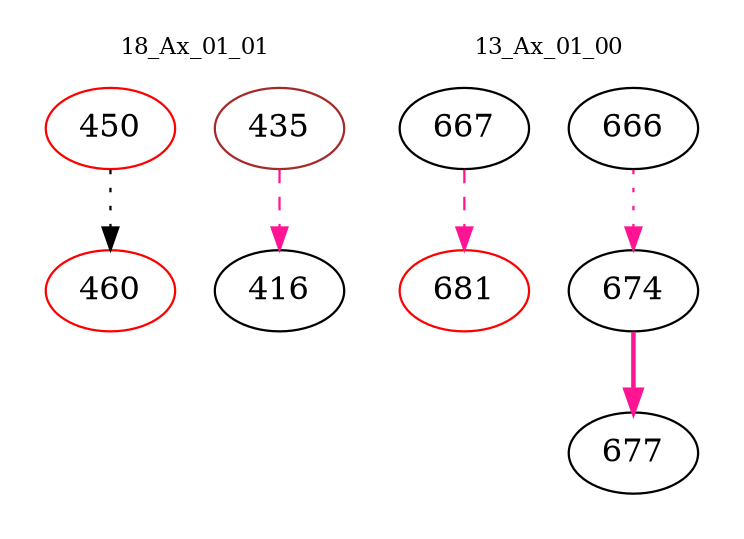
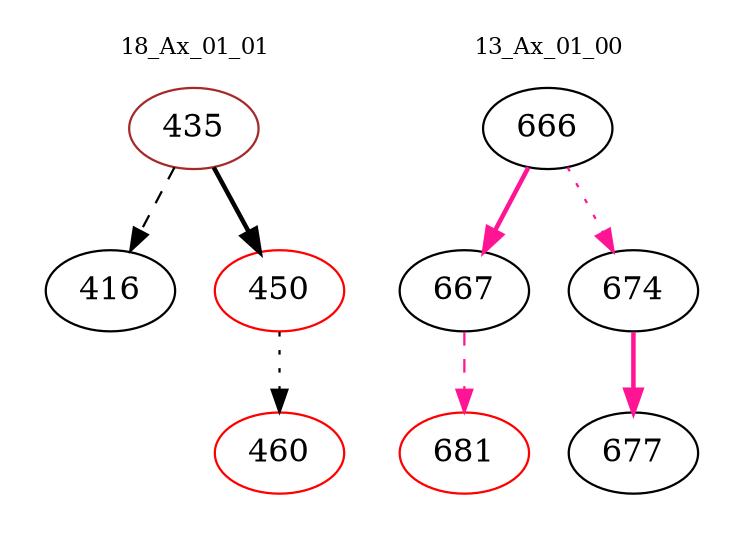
(280, 199) -> (158, 199)
none -> (512, 199)
none -> (231, 200)
